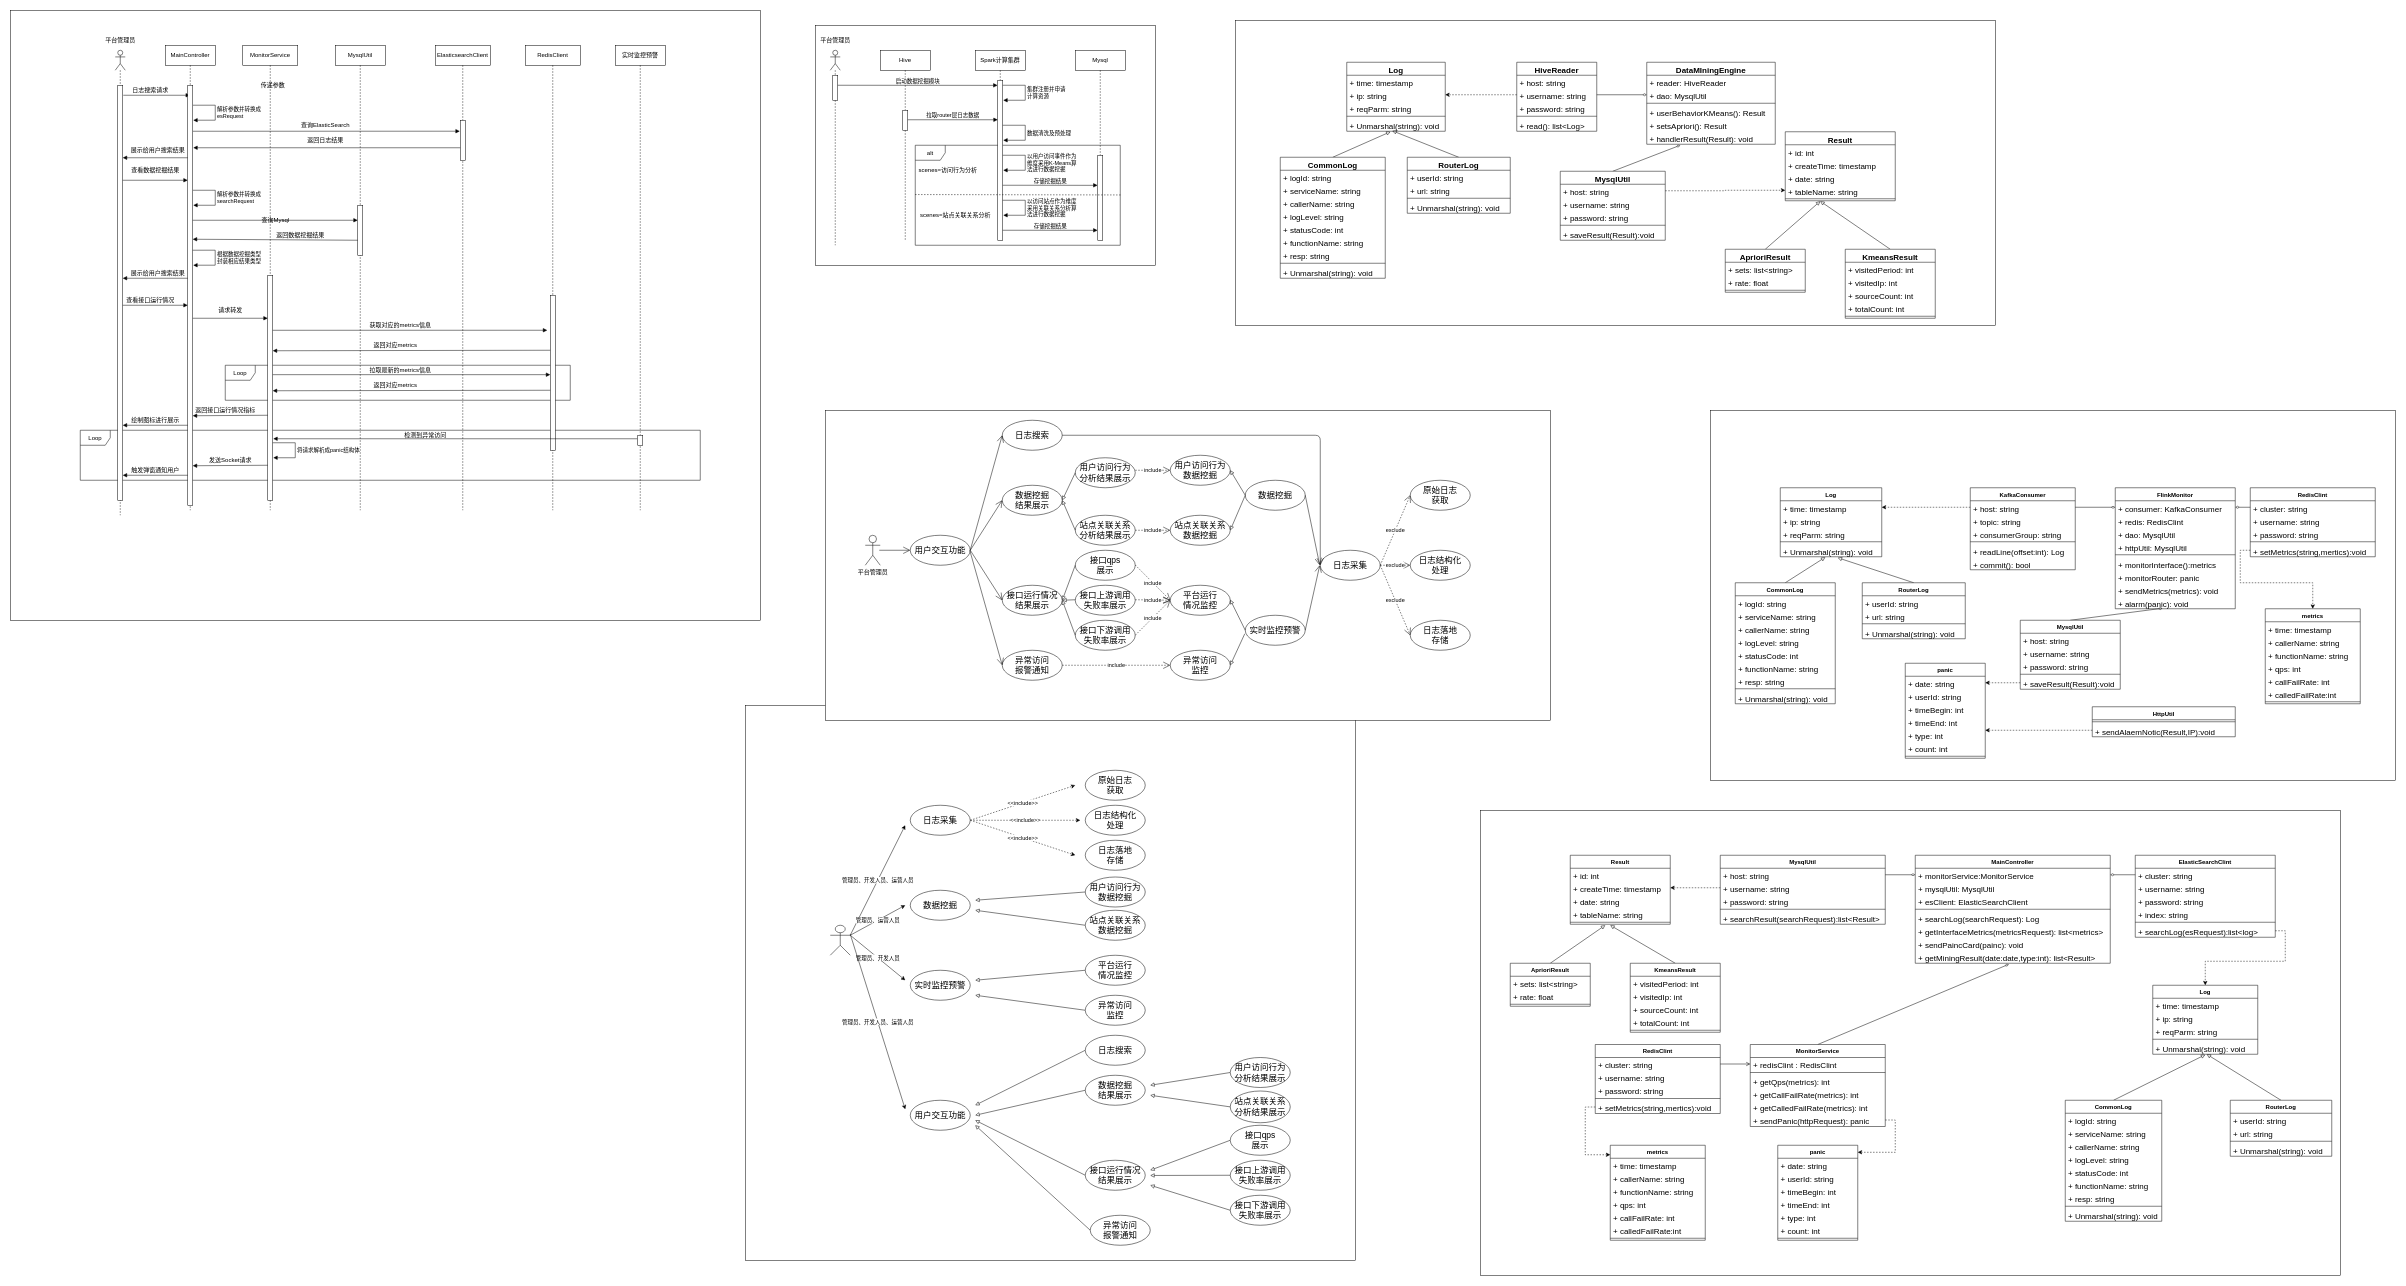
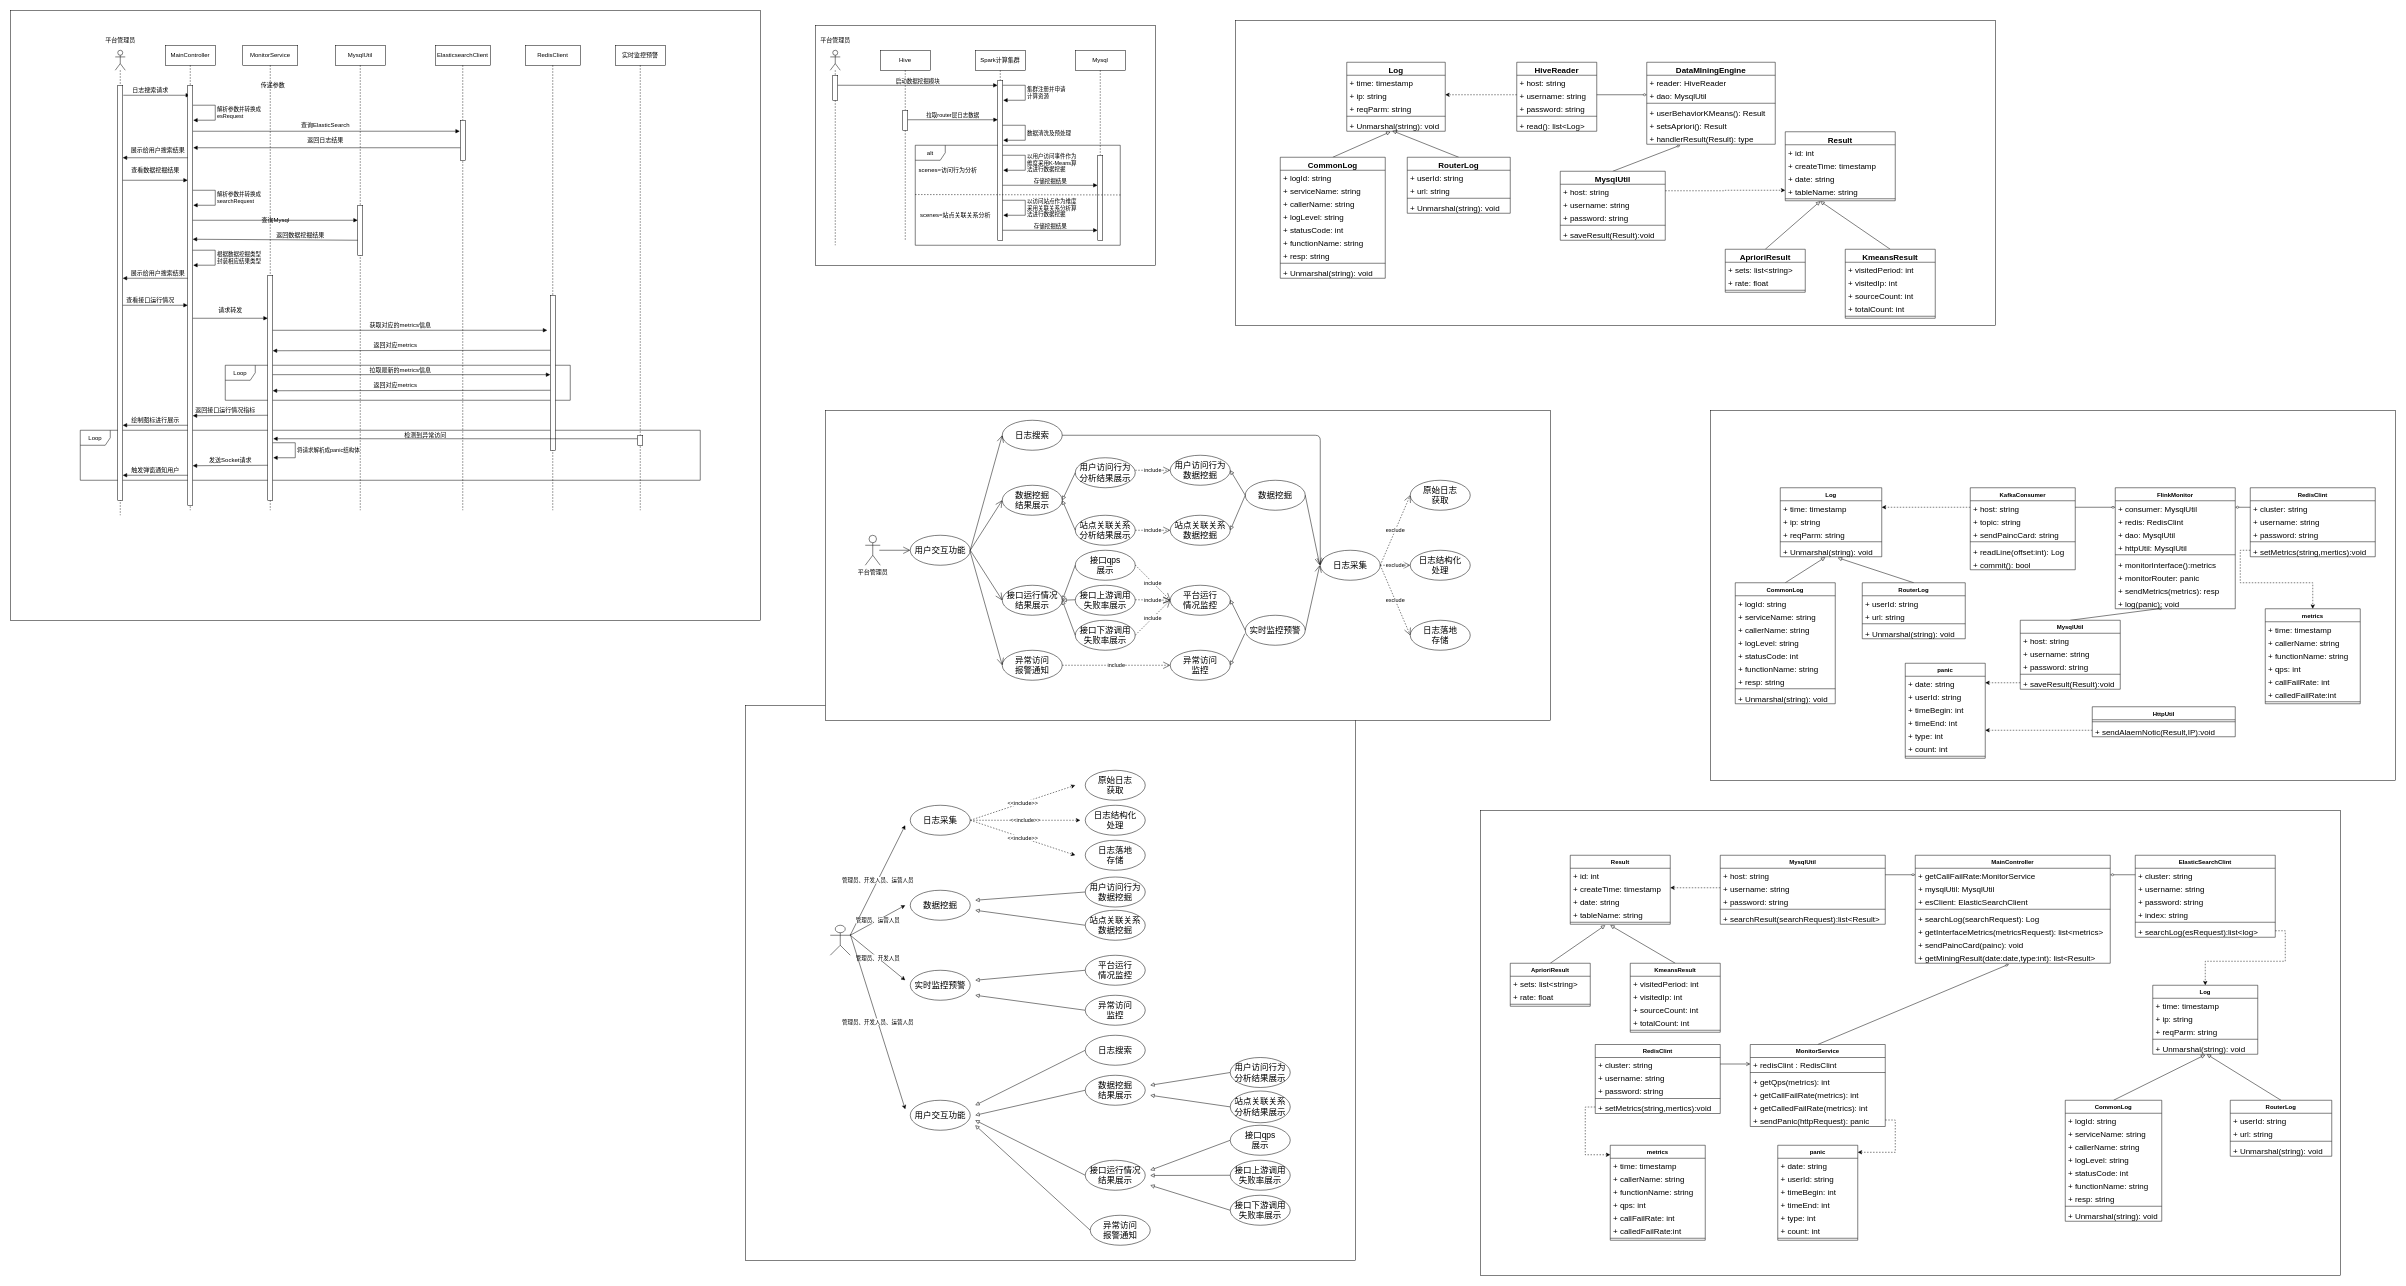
(1707, 139) -> (1708, 139)
(2171, 509) -> (2159, 509)
(2020, 535) -> (2019, 535)
(2174, 591) -> (2176, 591)
(2157, 604) -> (2152, 604)
(1982, 876) -> (1982, 876)
